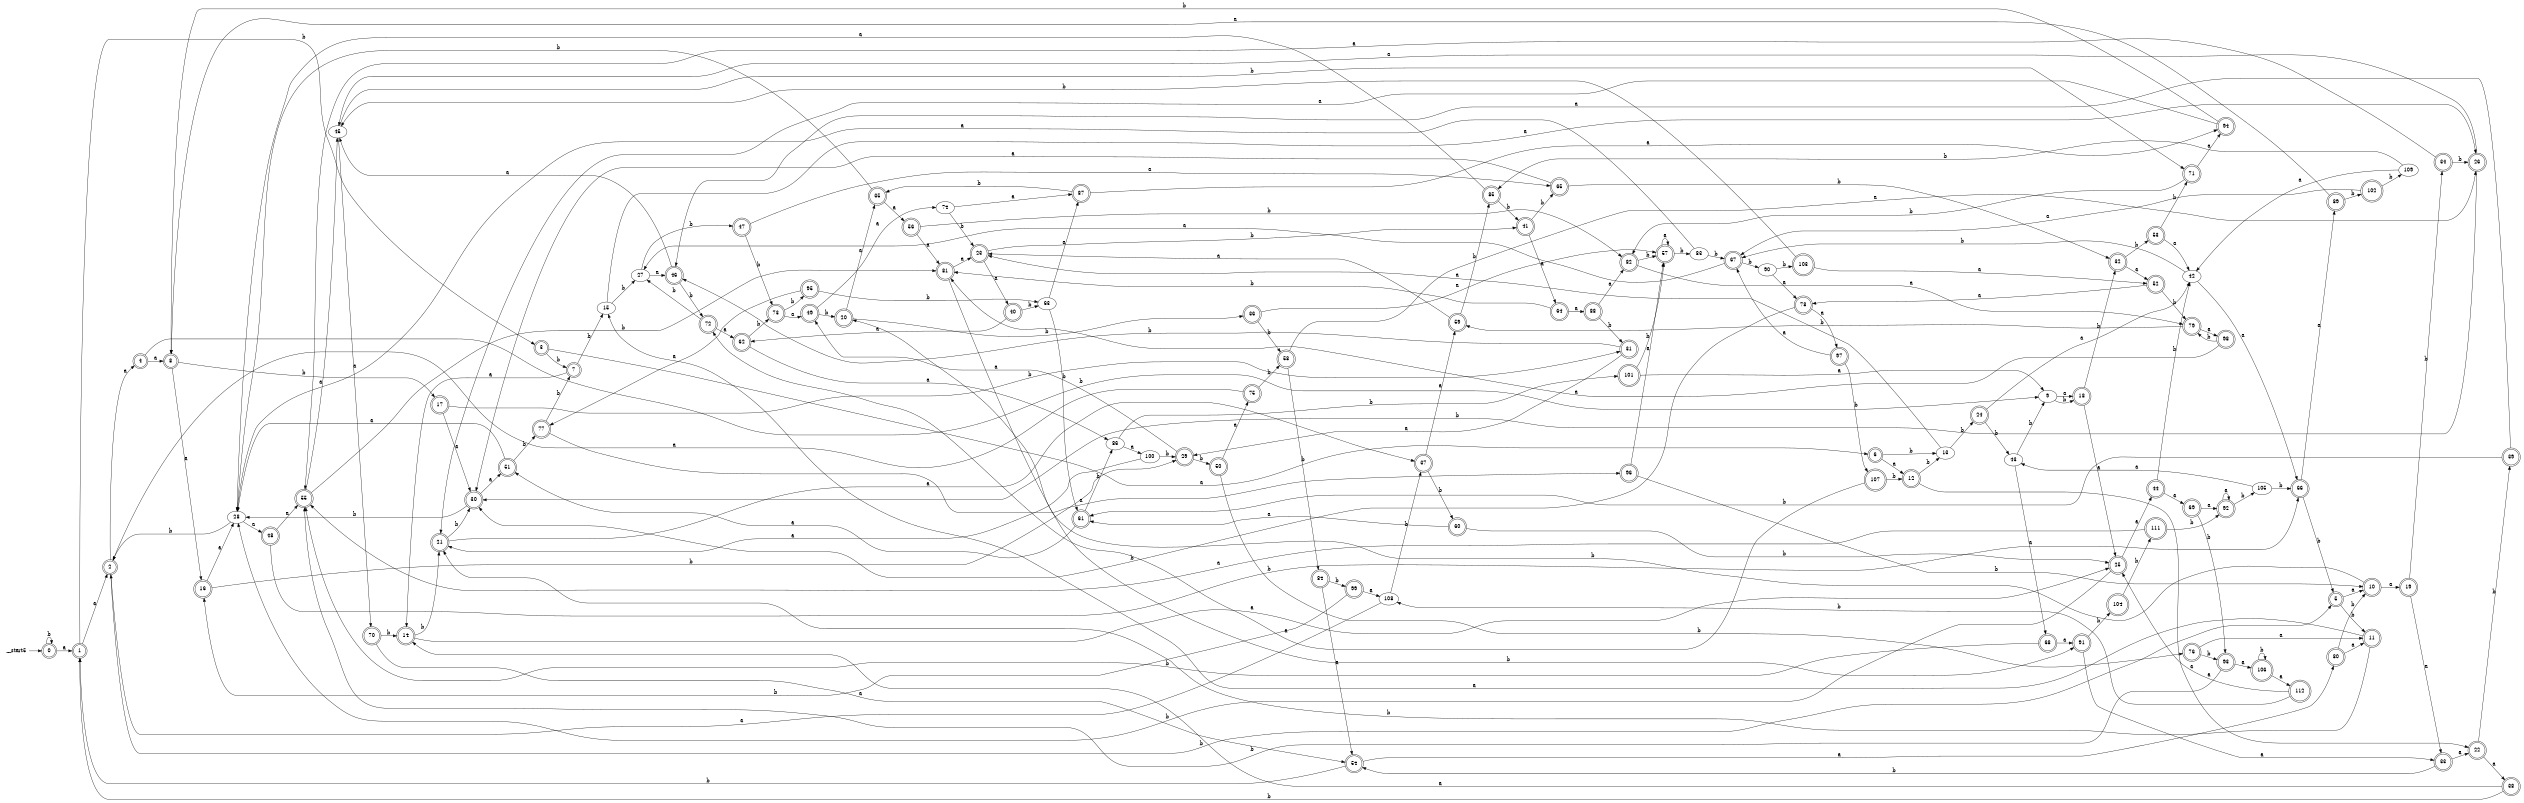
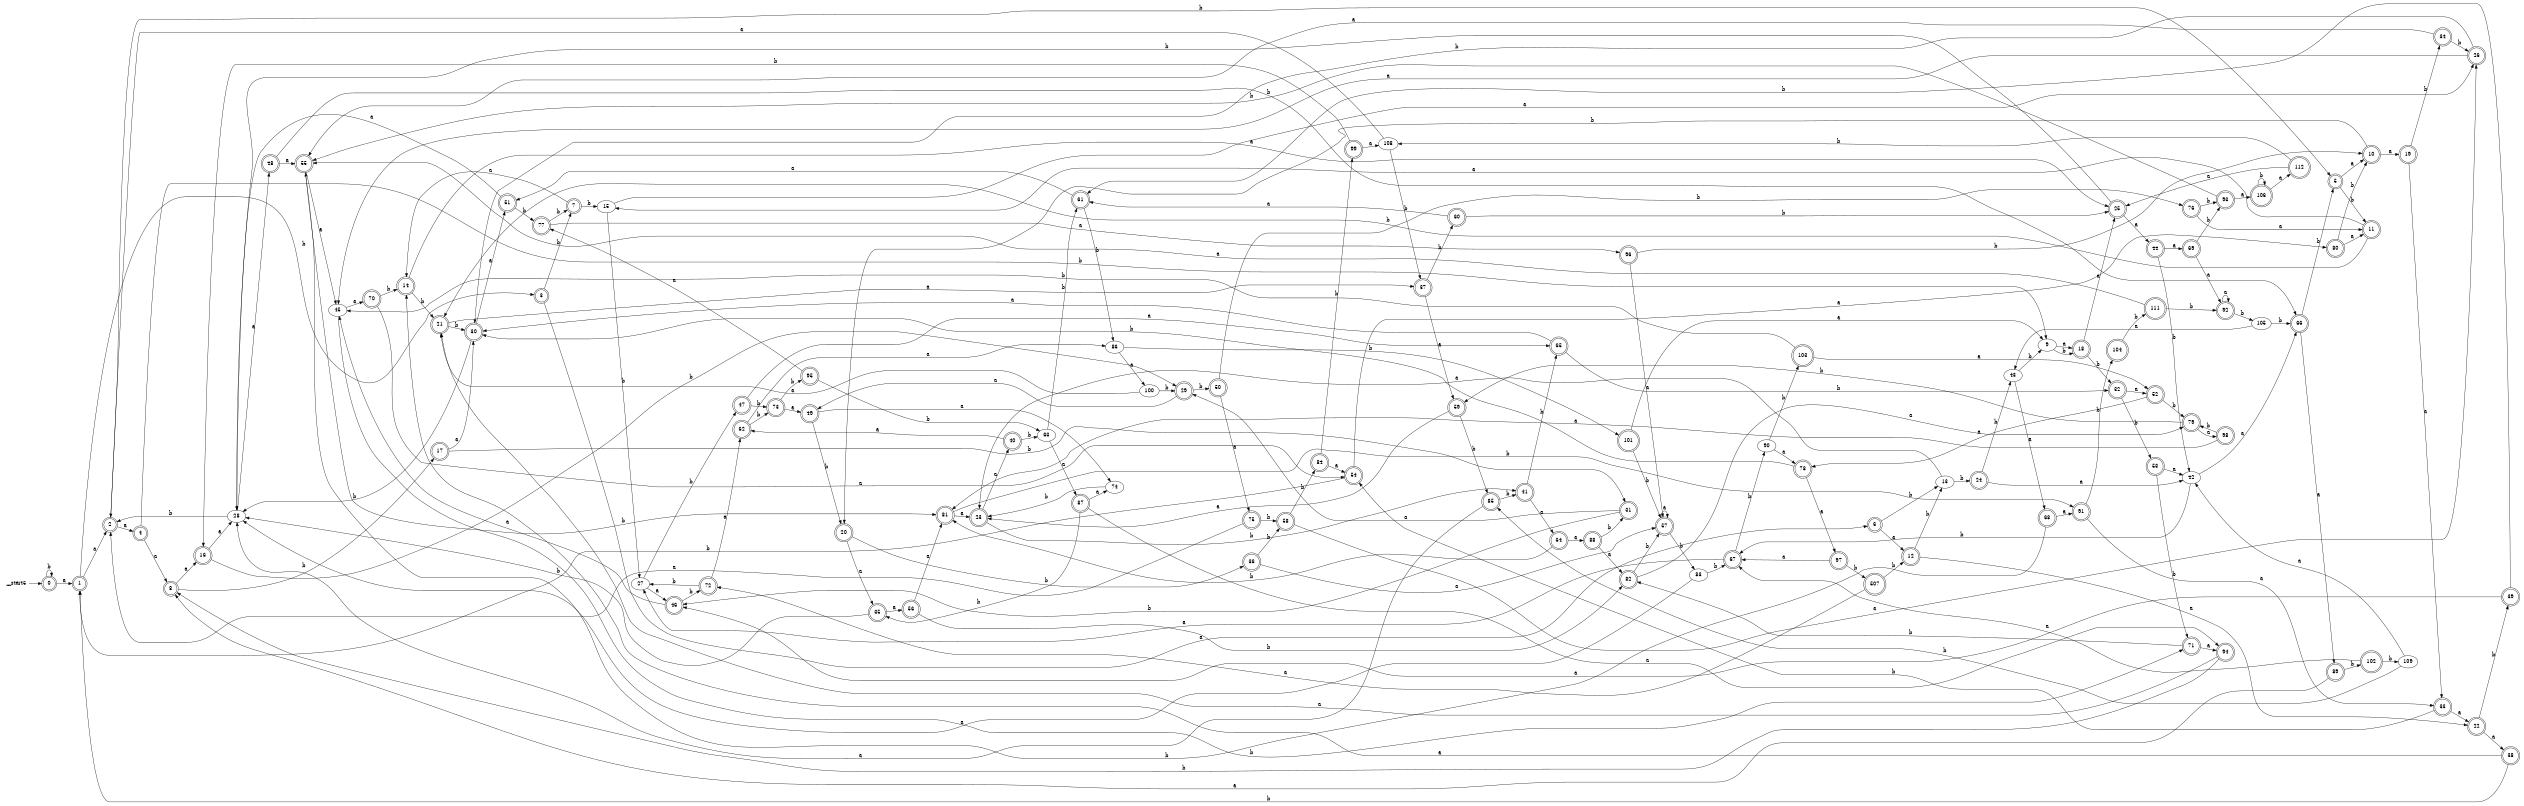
(1011, 201) -> (1096, 496)
(1875, 480) -> (1875, 584)
